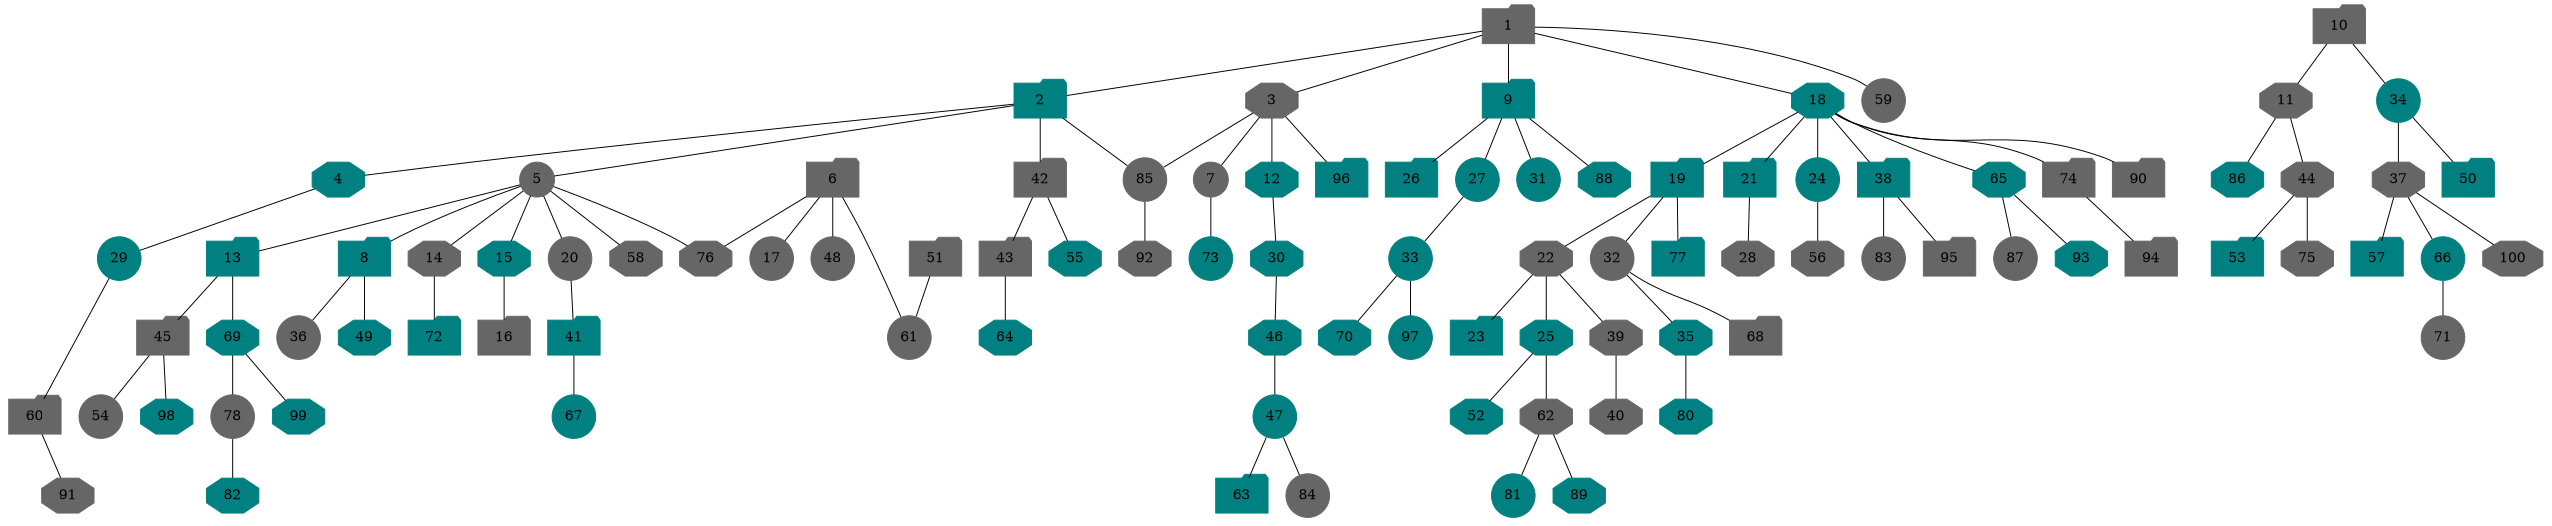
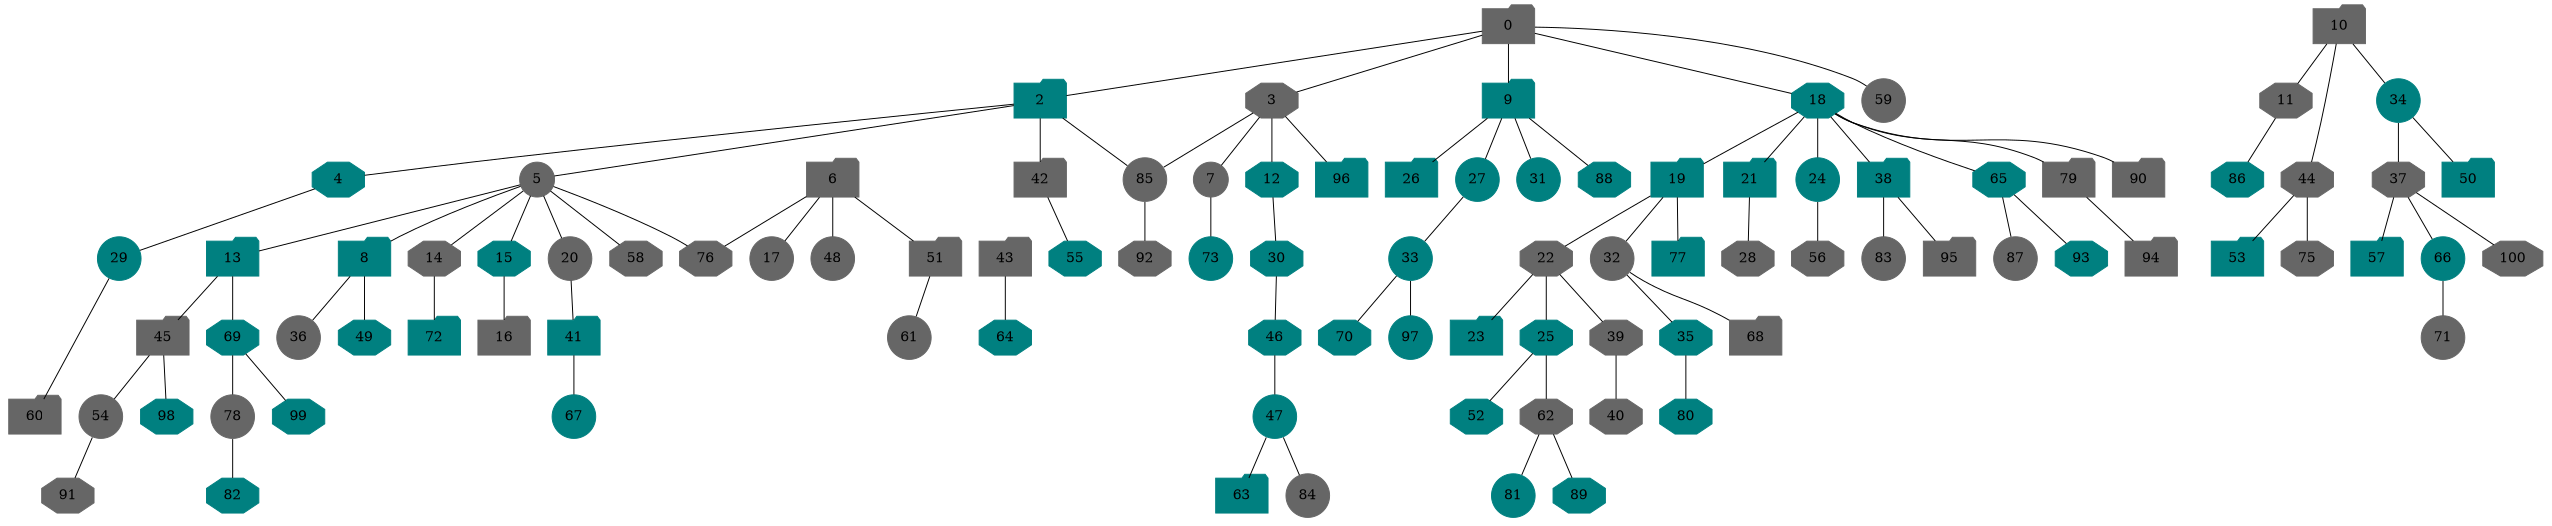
(1508, 26) -> (1508, 26)
(2297, 140) -> (2325, 103)
(2069, 180) -> (2069, 180)
(1023, 219) -> none
(873, 256) -> (884, 219)
(51, 456) -> (84, 458)
